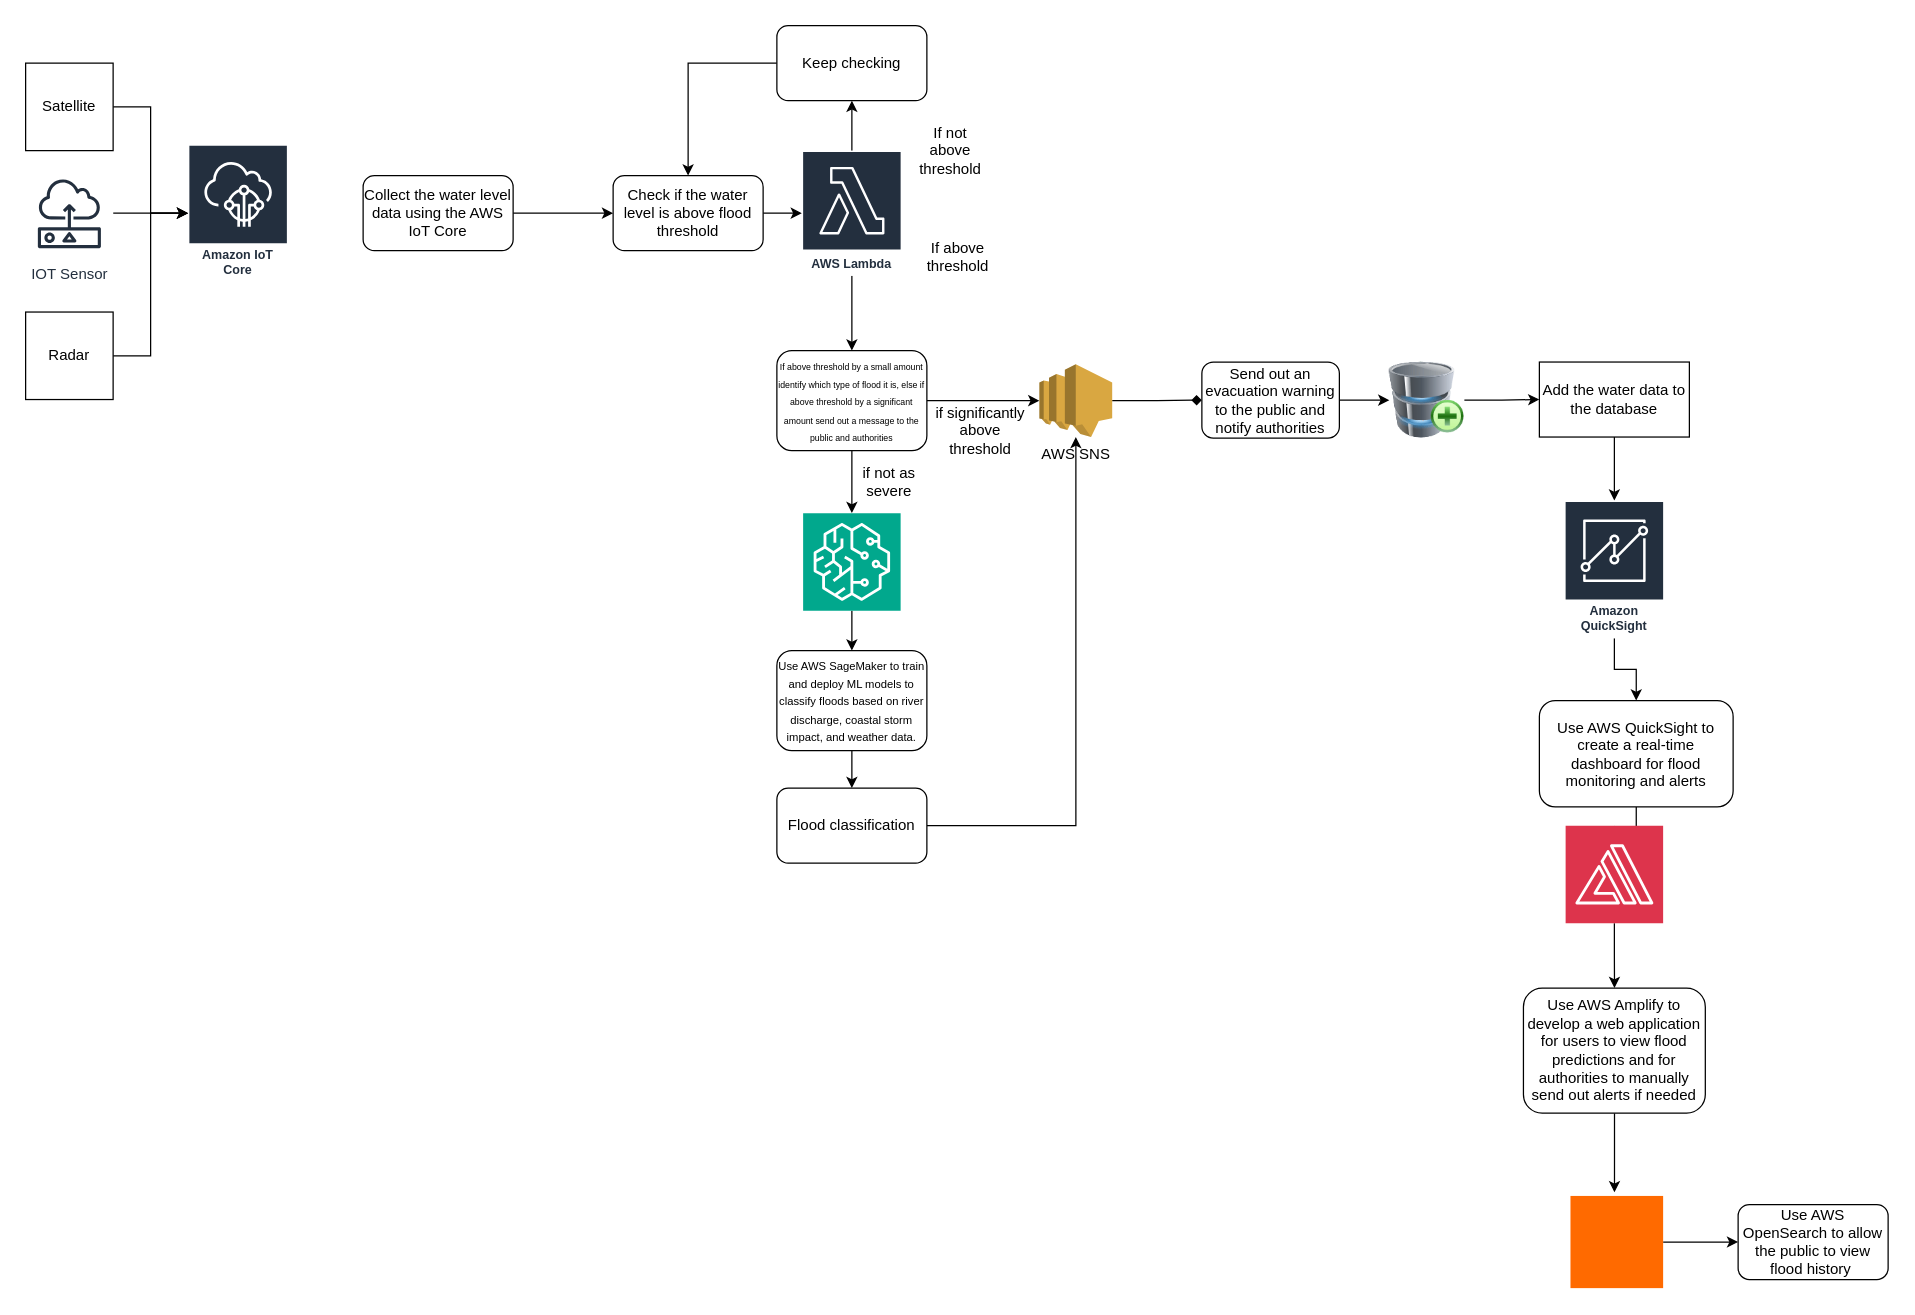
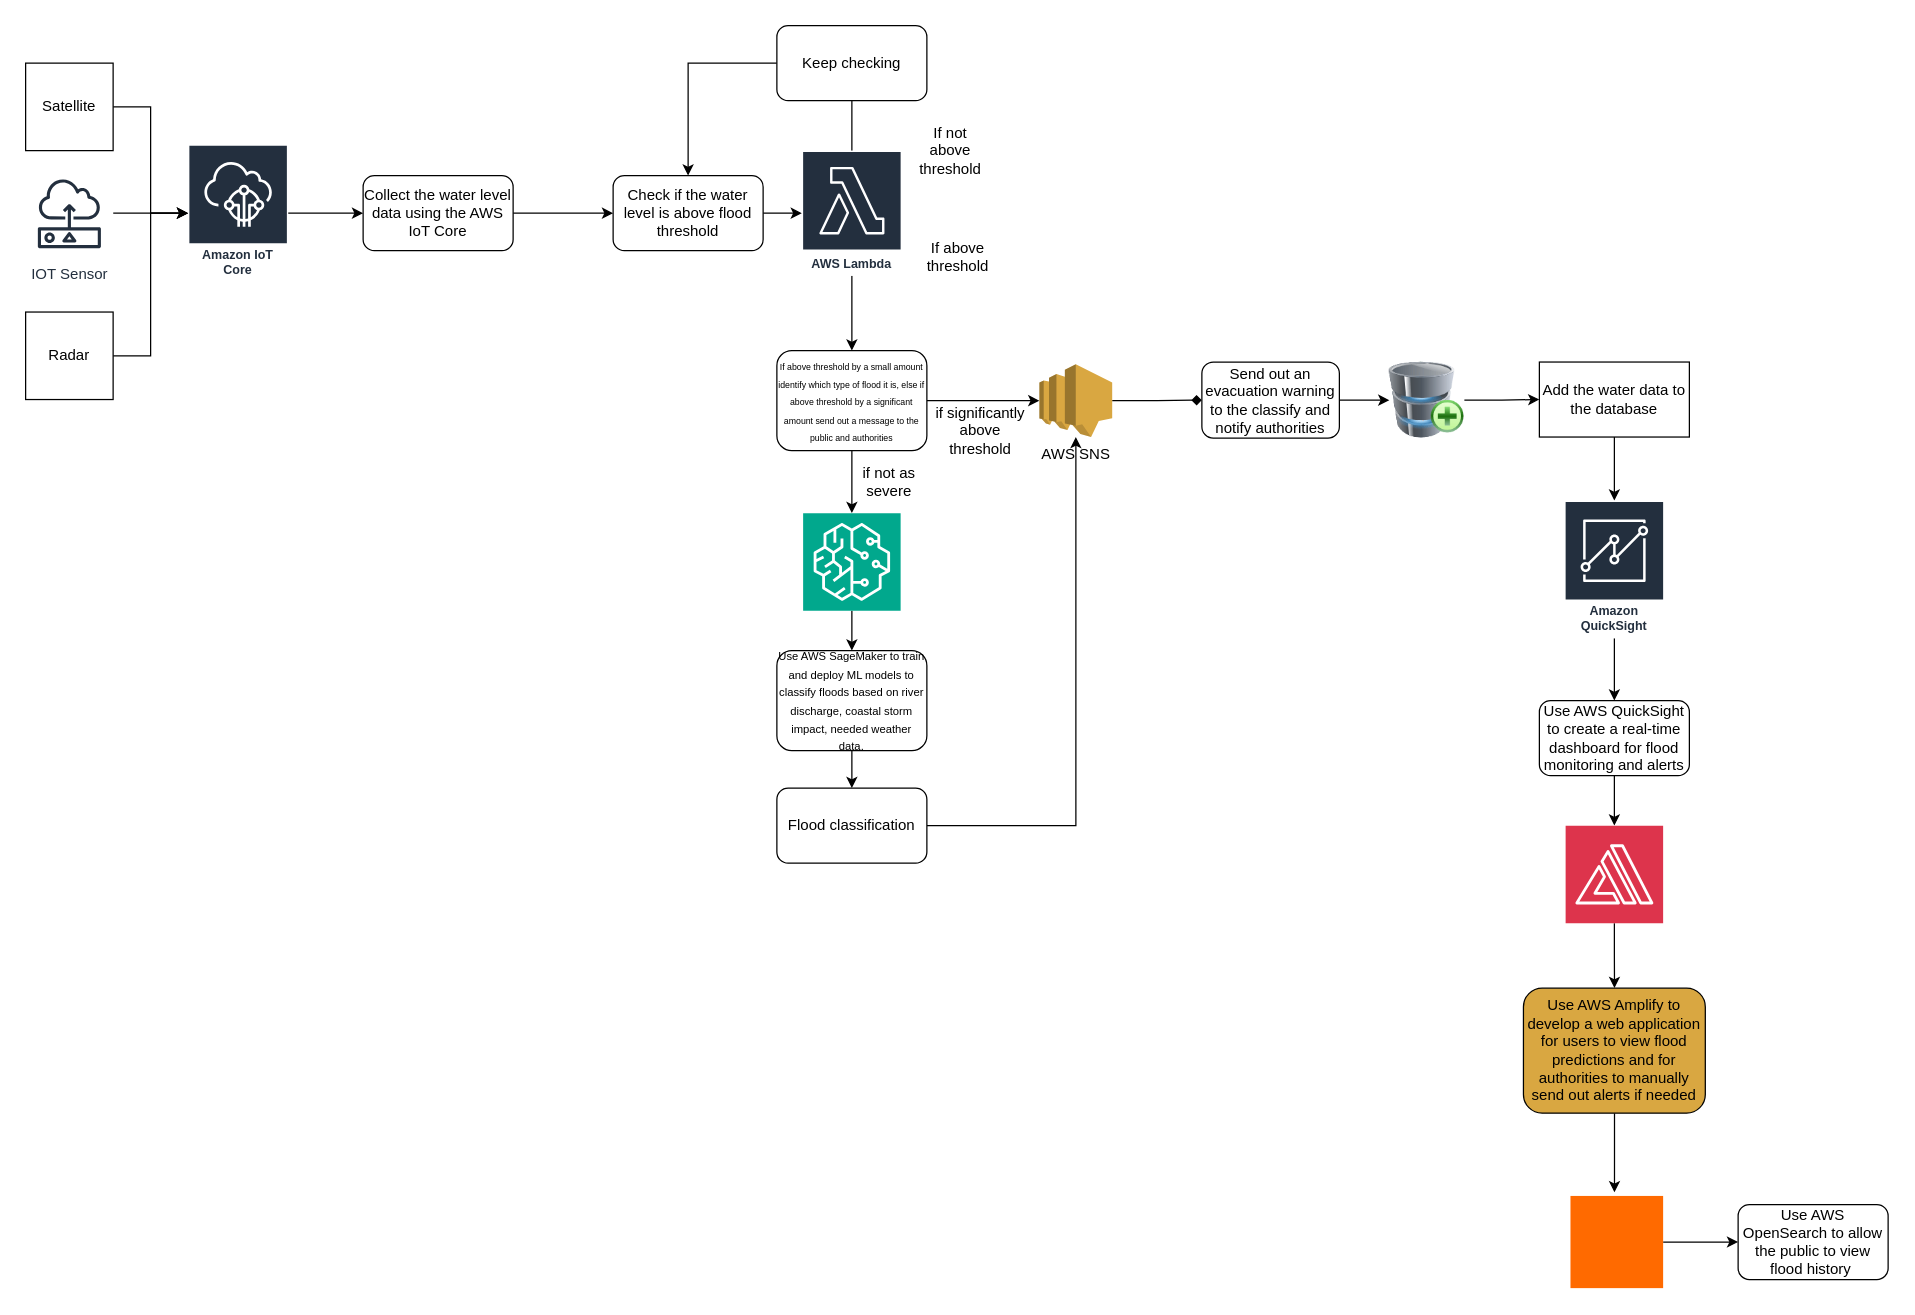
(852, 111) -> (852, 107)
none -> (321, 213)
(1271, 401) -> (1271, 401)
(852, 701) -> (852, 701)
(1636, 754) -> (1614, 738)
(1614, 1051) -> (1614, 1051)
